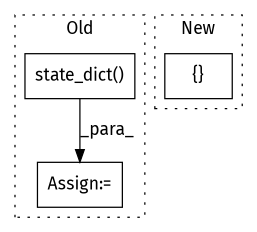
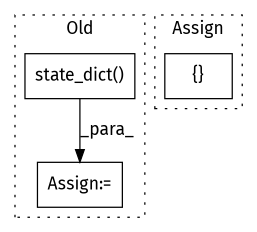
(199, 29) -> (199, 29)
